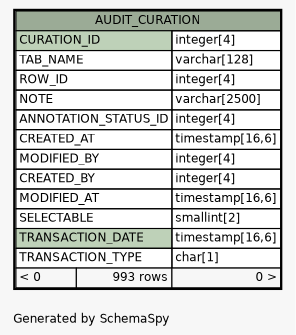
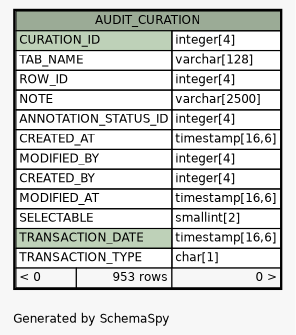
(141, 277) -> (141, 277)
